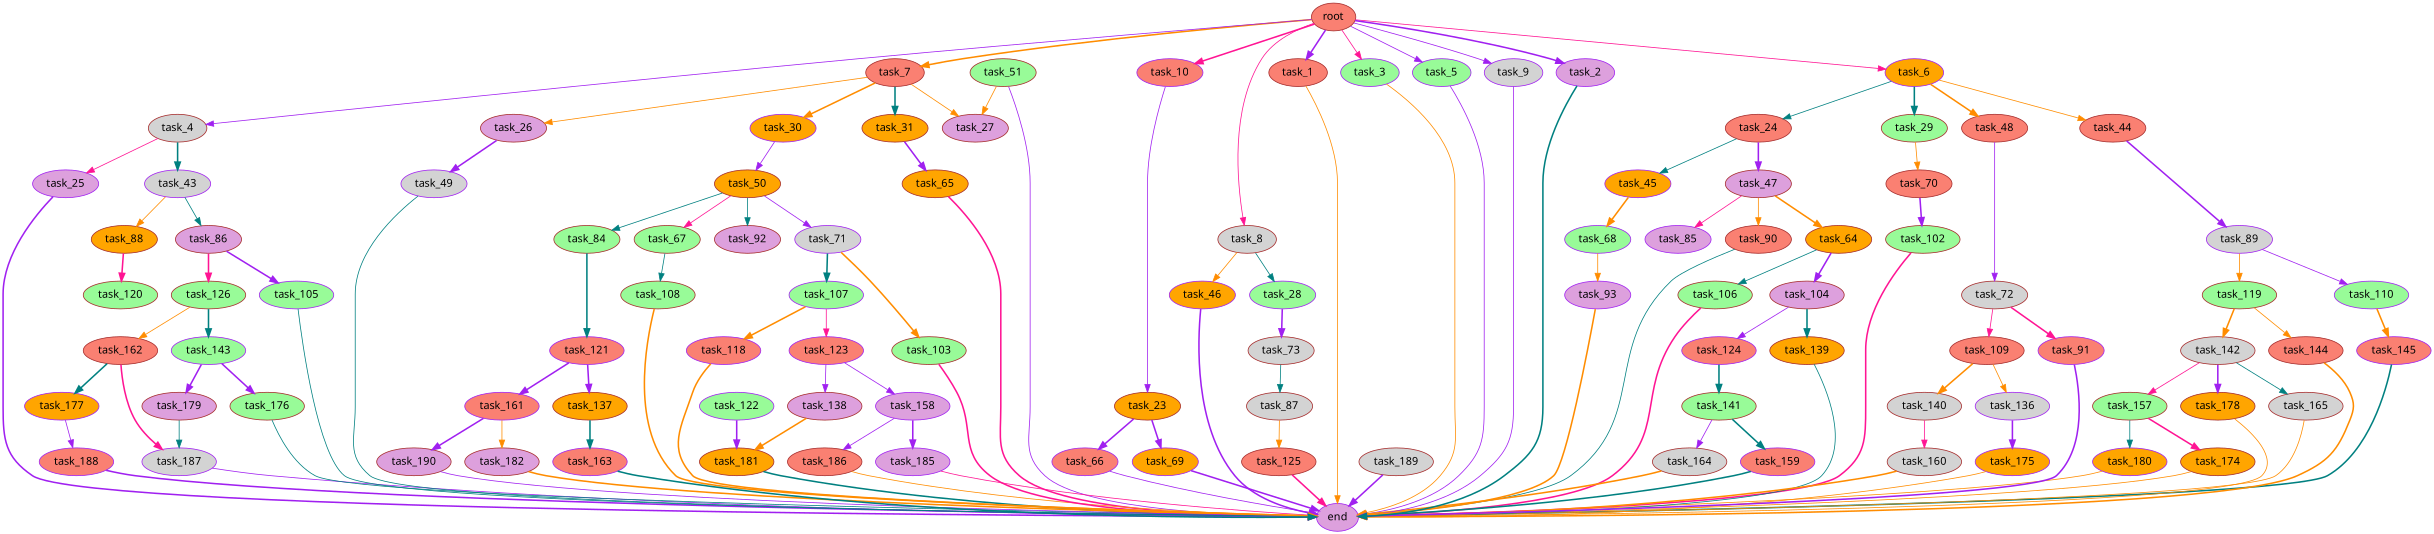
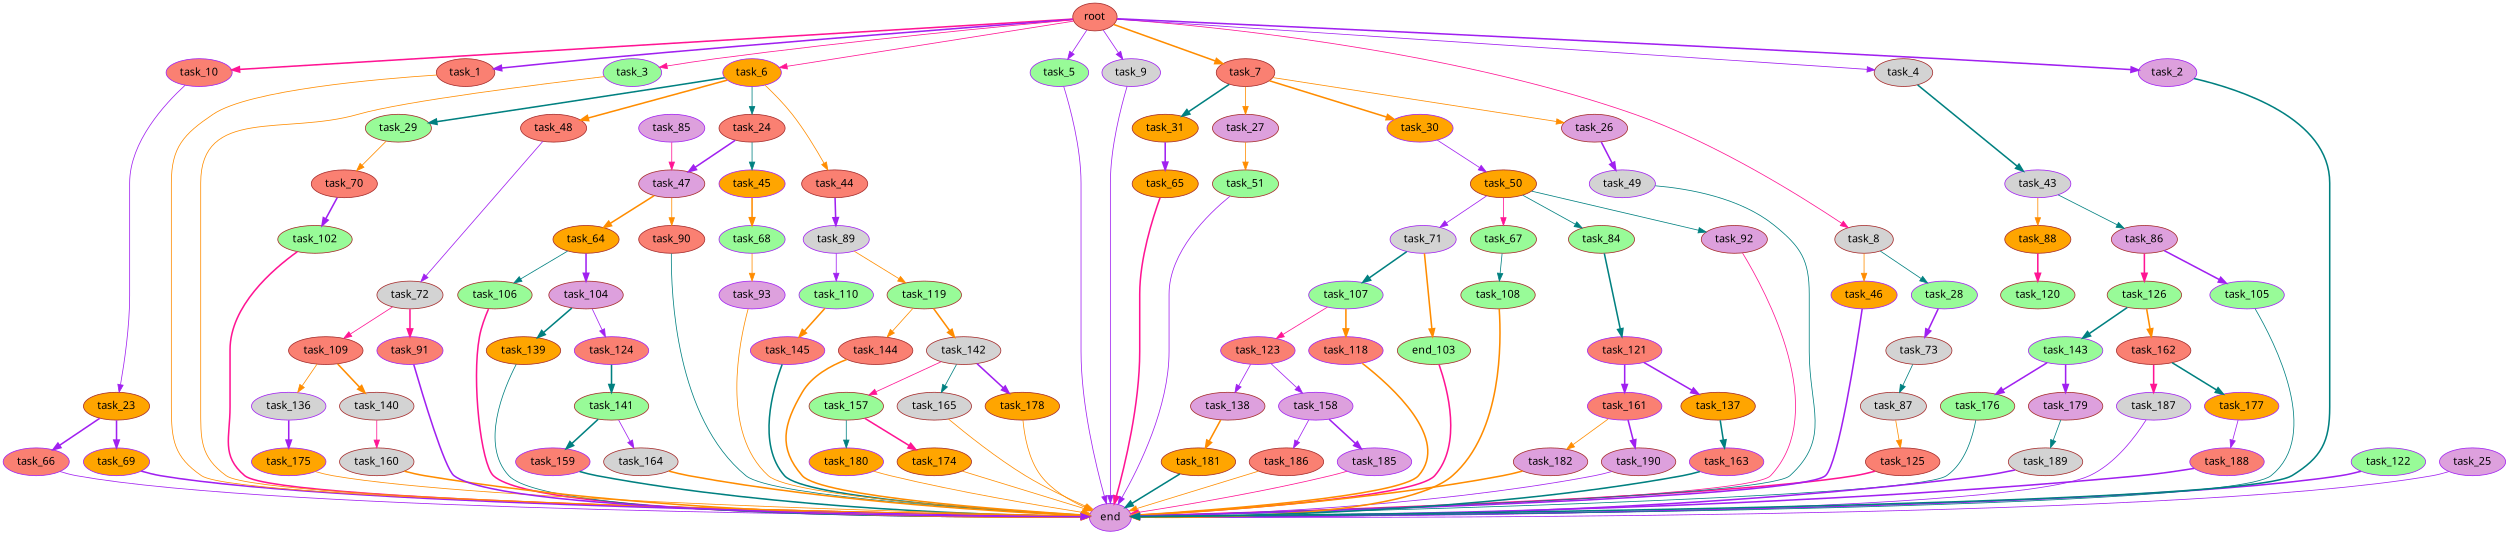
(991, 97) -> (1246, 152)
(126, 154) -> none
(1721, 209) -> (672, 152)
(168, 321) -> (2148, 319)
(929, 351) -> (1434, 351)
(179, 430) -> (2057, 430)
(737, 430) -> (1751, 509)
none -> (1770, 476)
(1545, 481) -> (777, 479)
(518, 507) -> (1893, 510)
